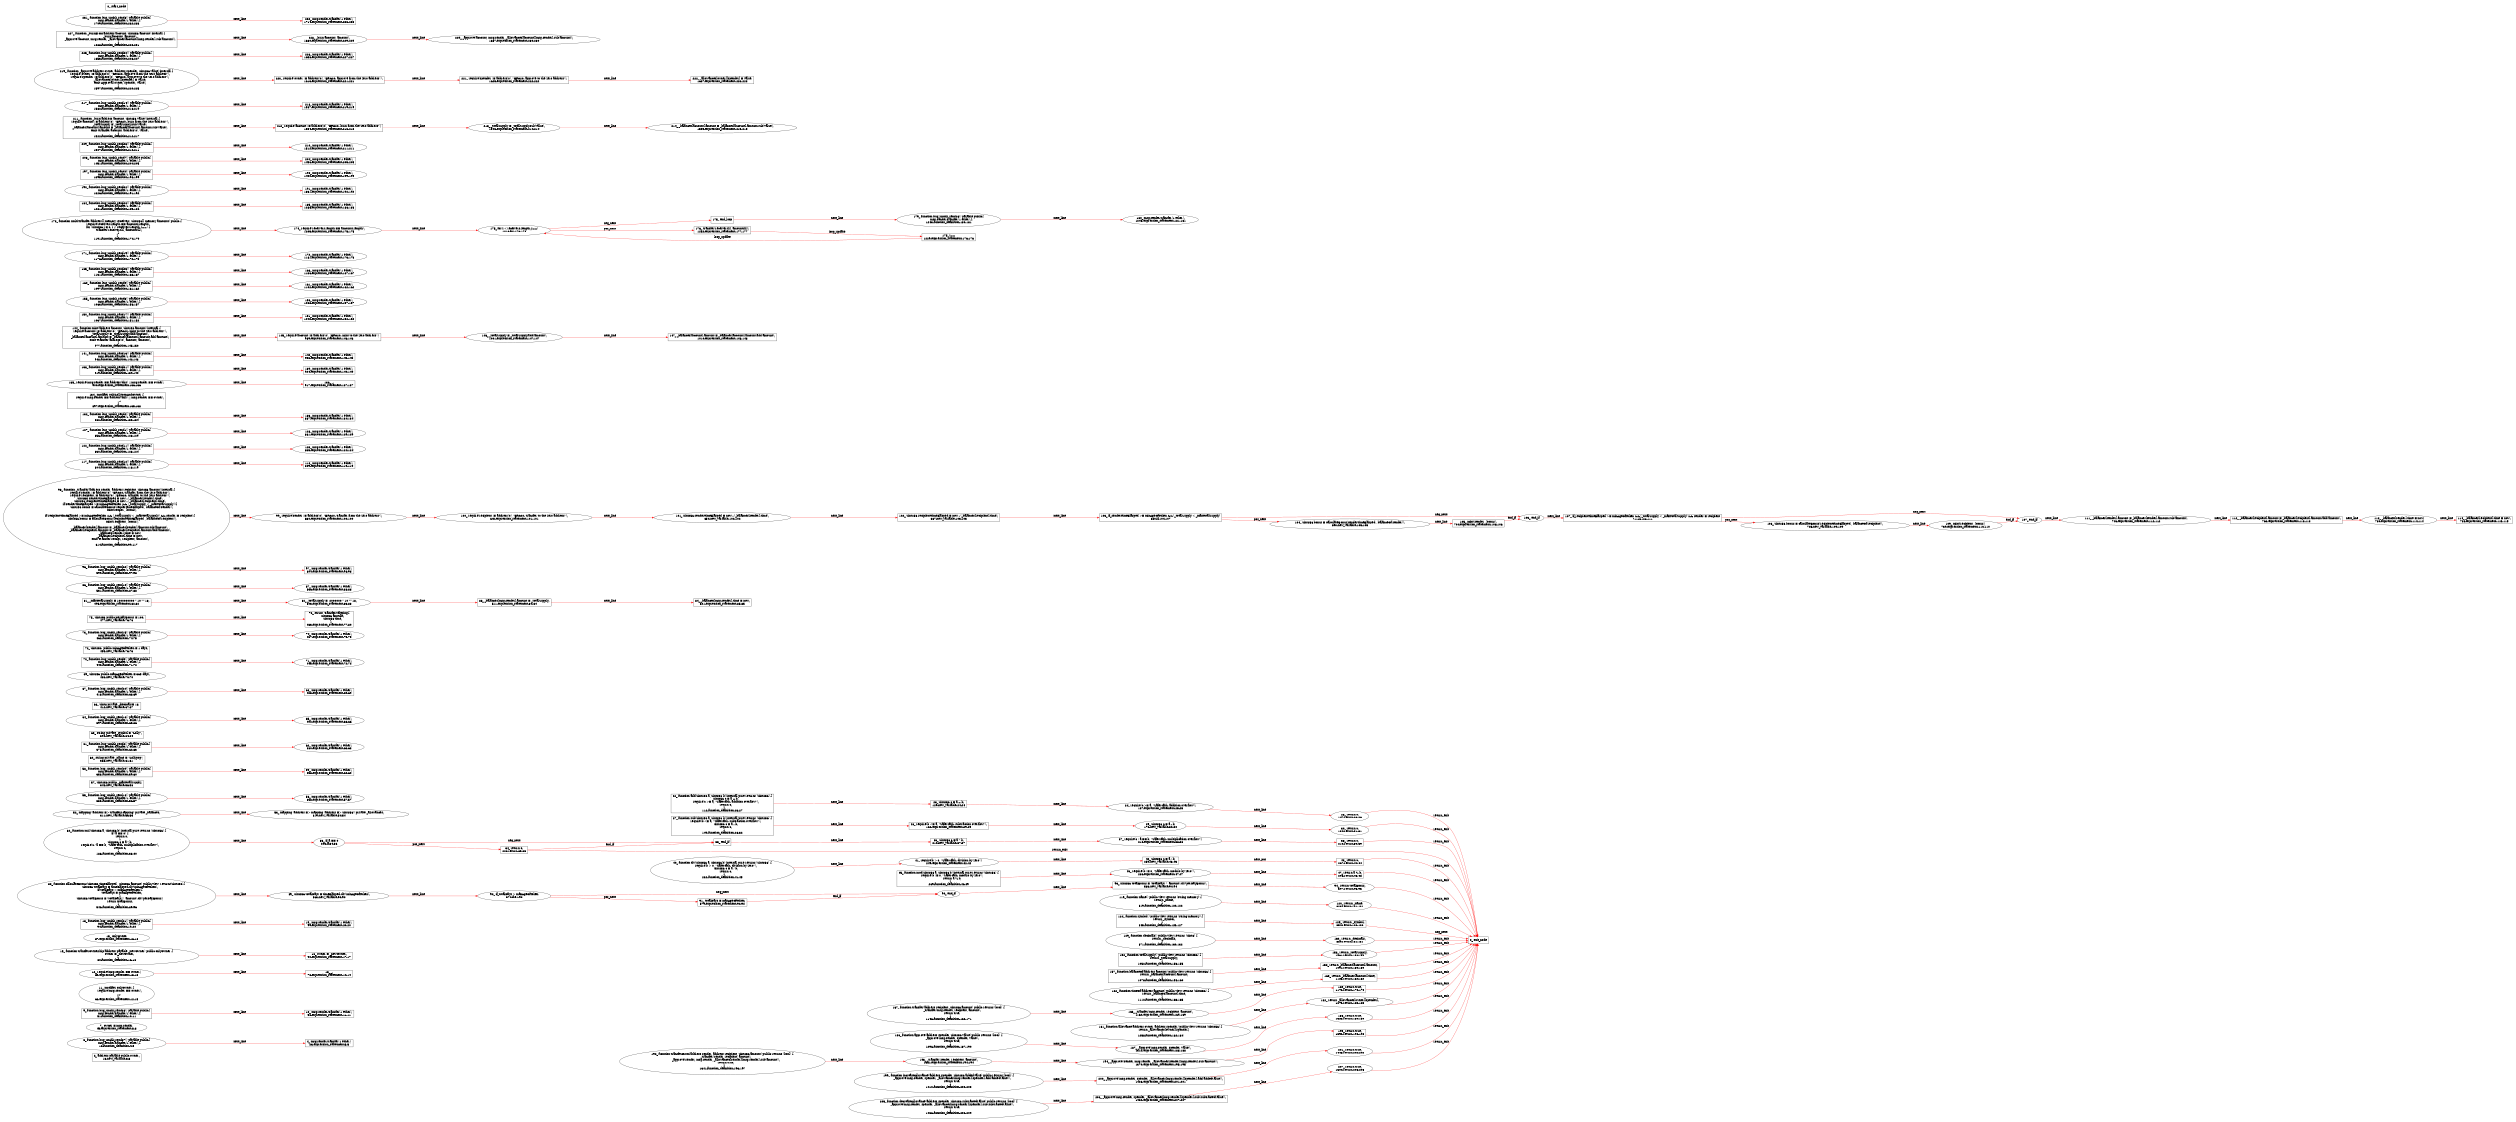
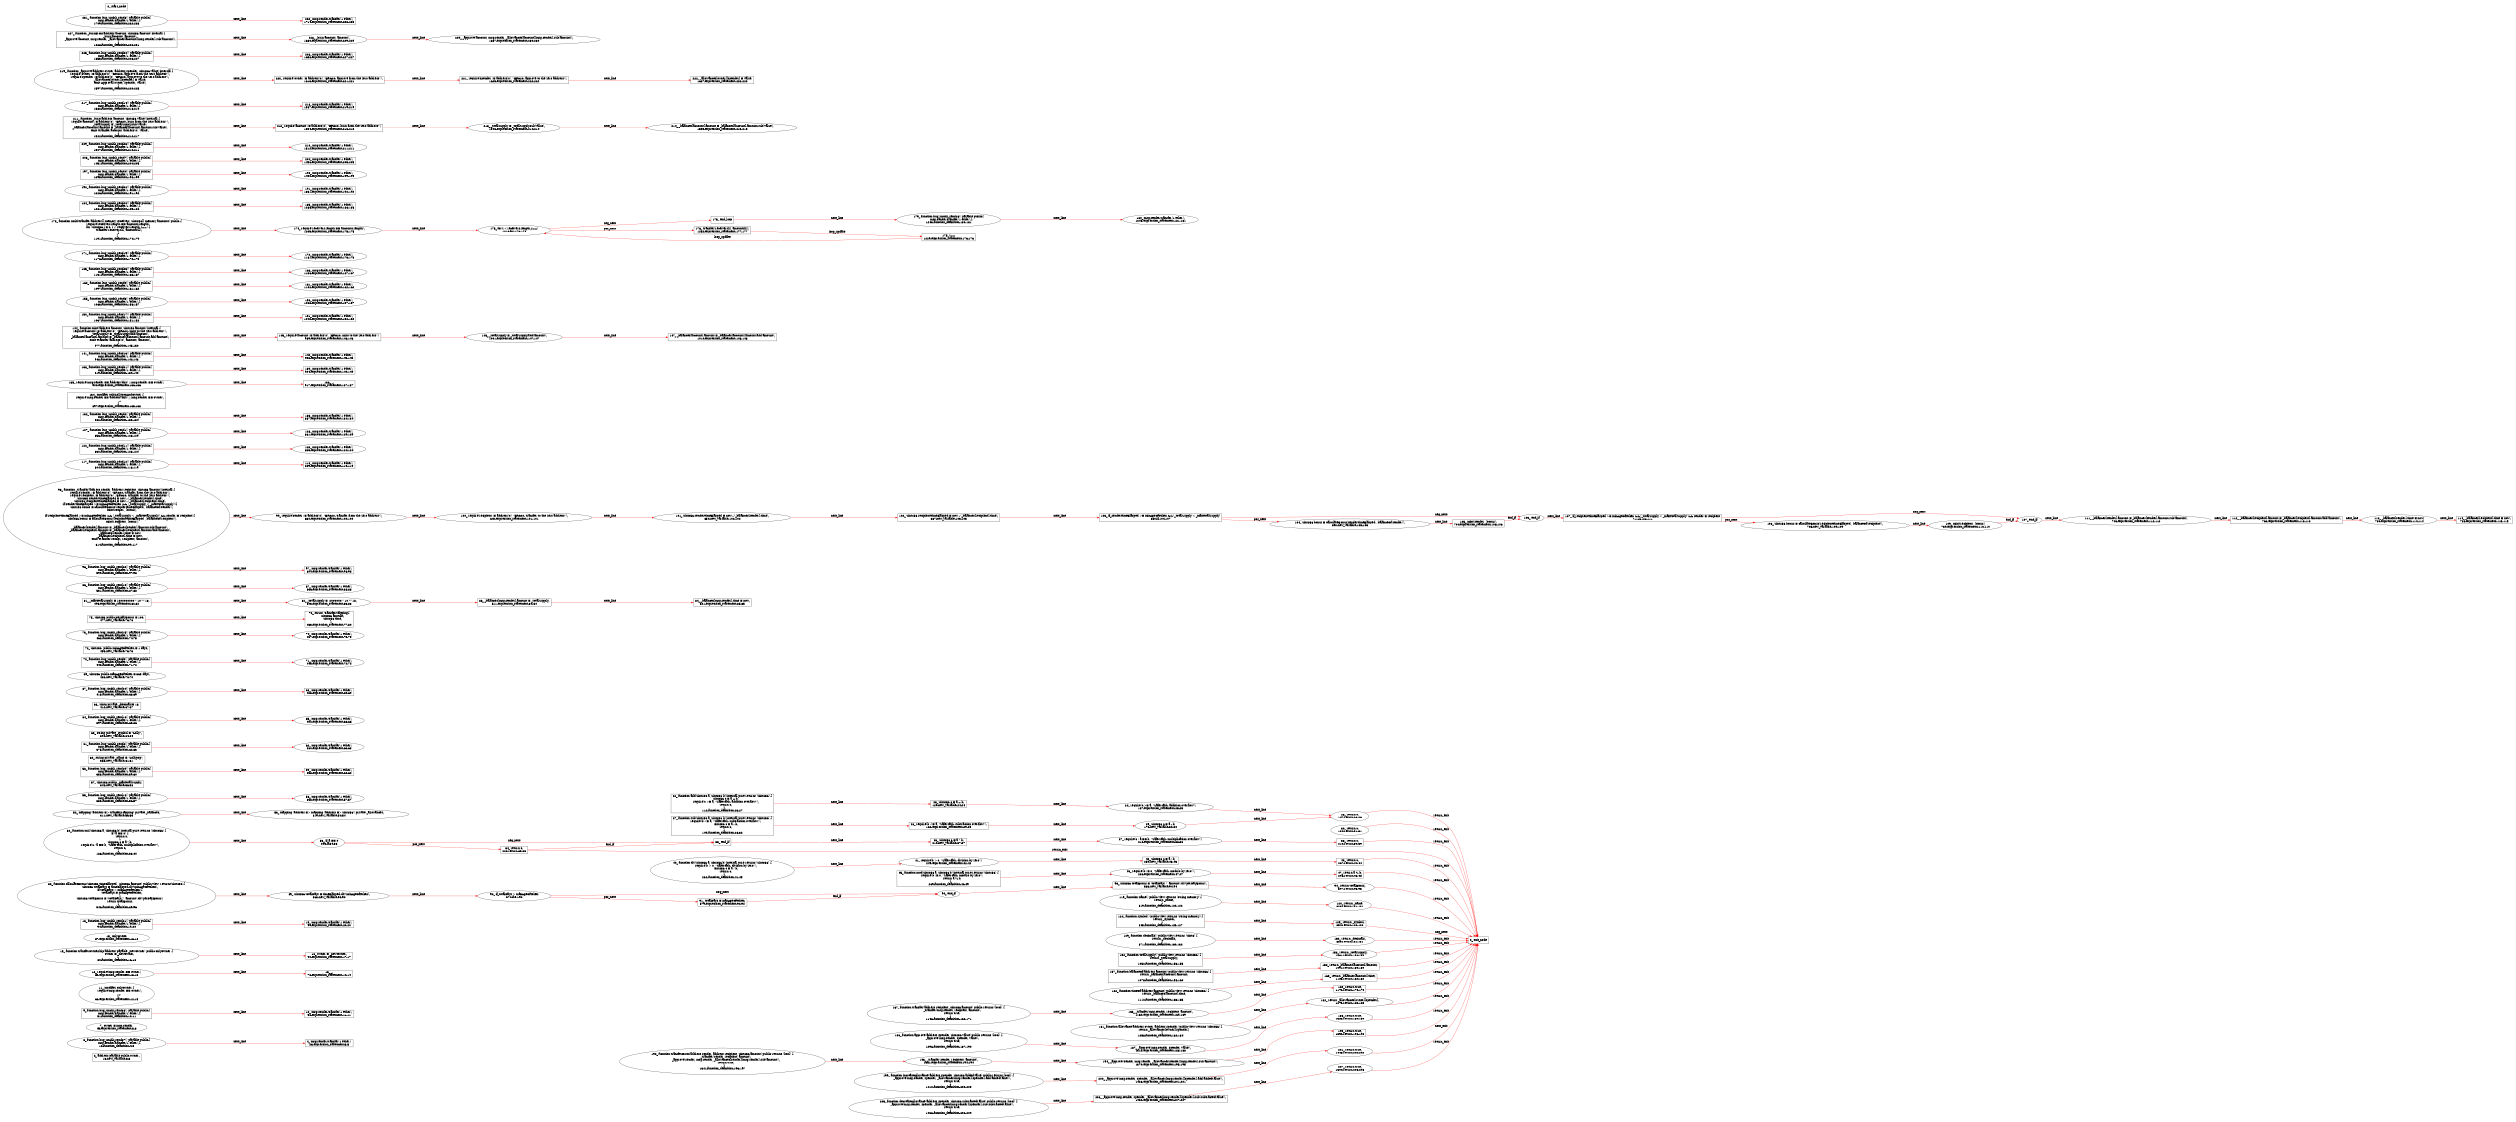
(1257, 828) -> (1257, 821)
(1260, 860) -> (1260, 860)
(1441, 1026) -> (1441, 1026)
